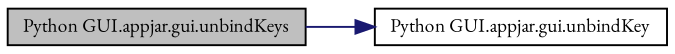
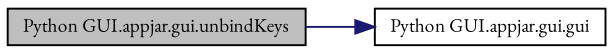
(521, 27) -> (490, 27)
